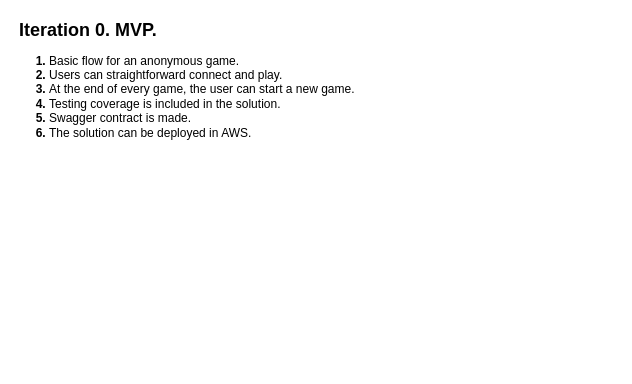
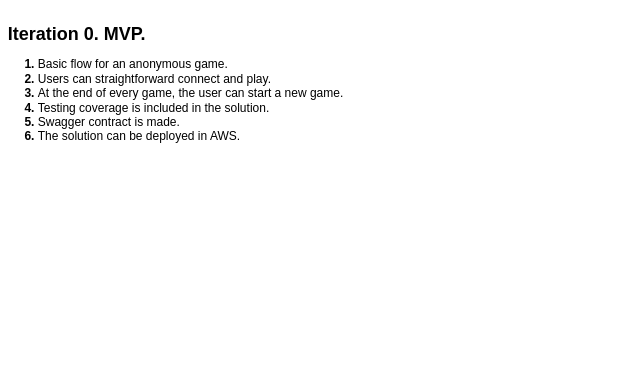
(315, 192) -> (304, 195)
